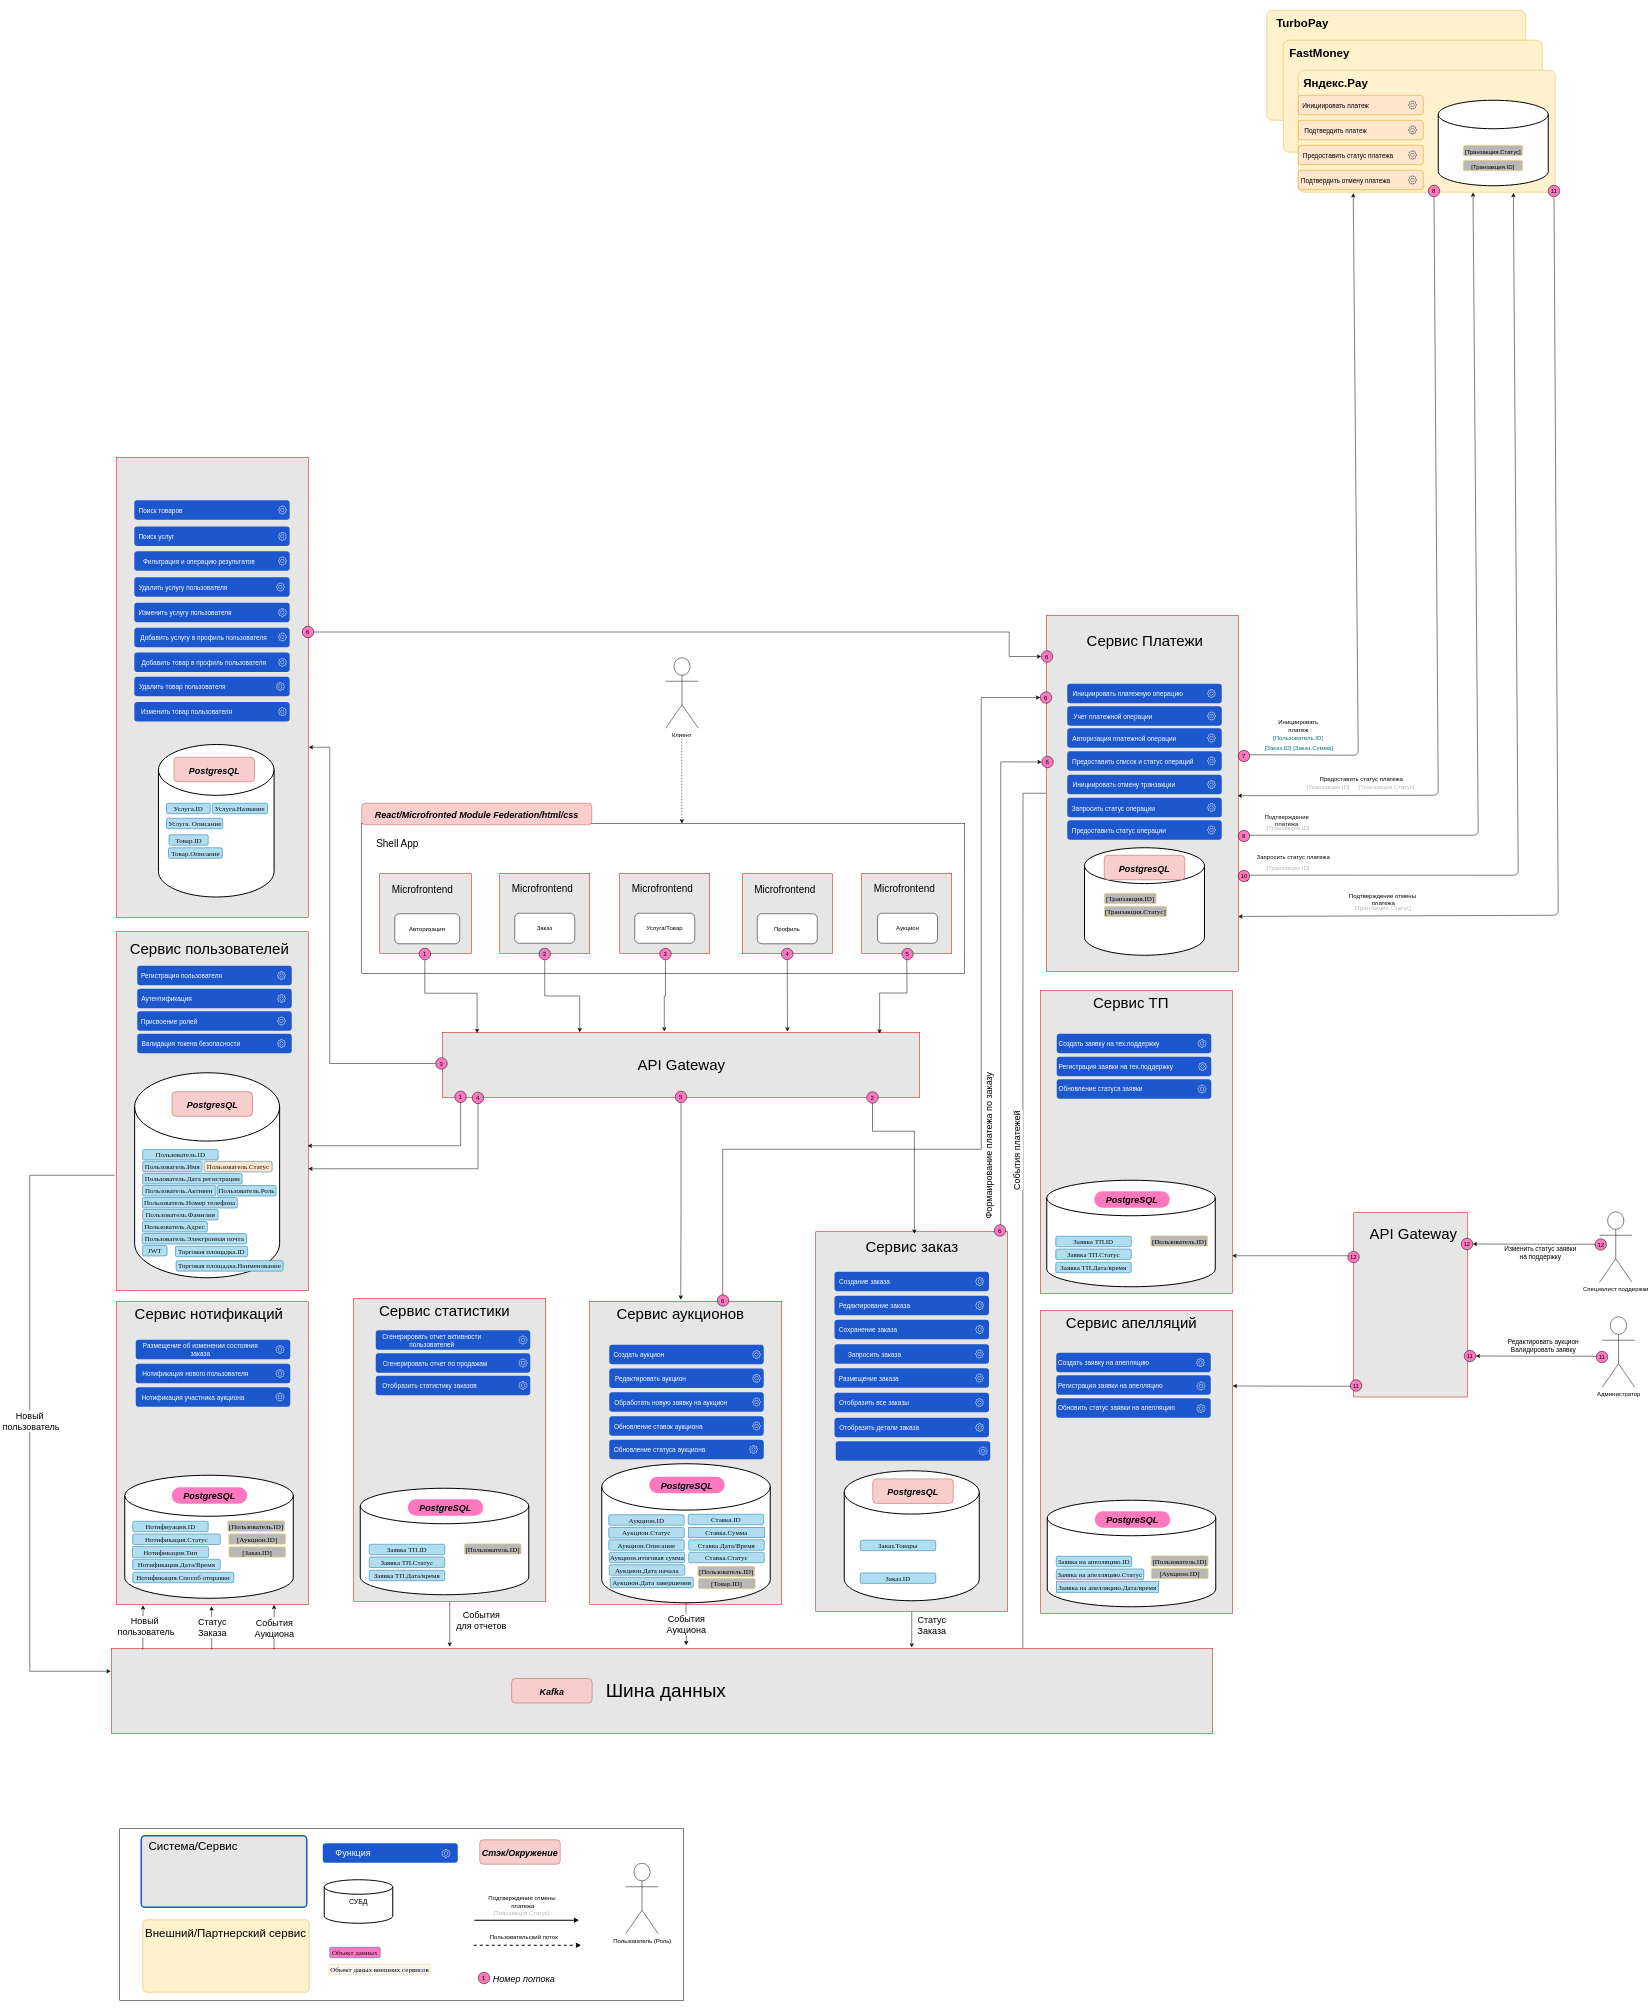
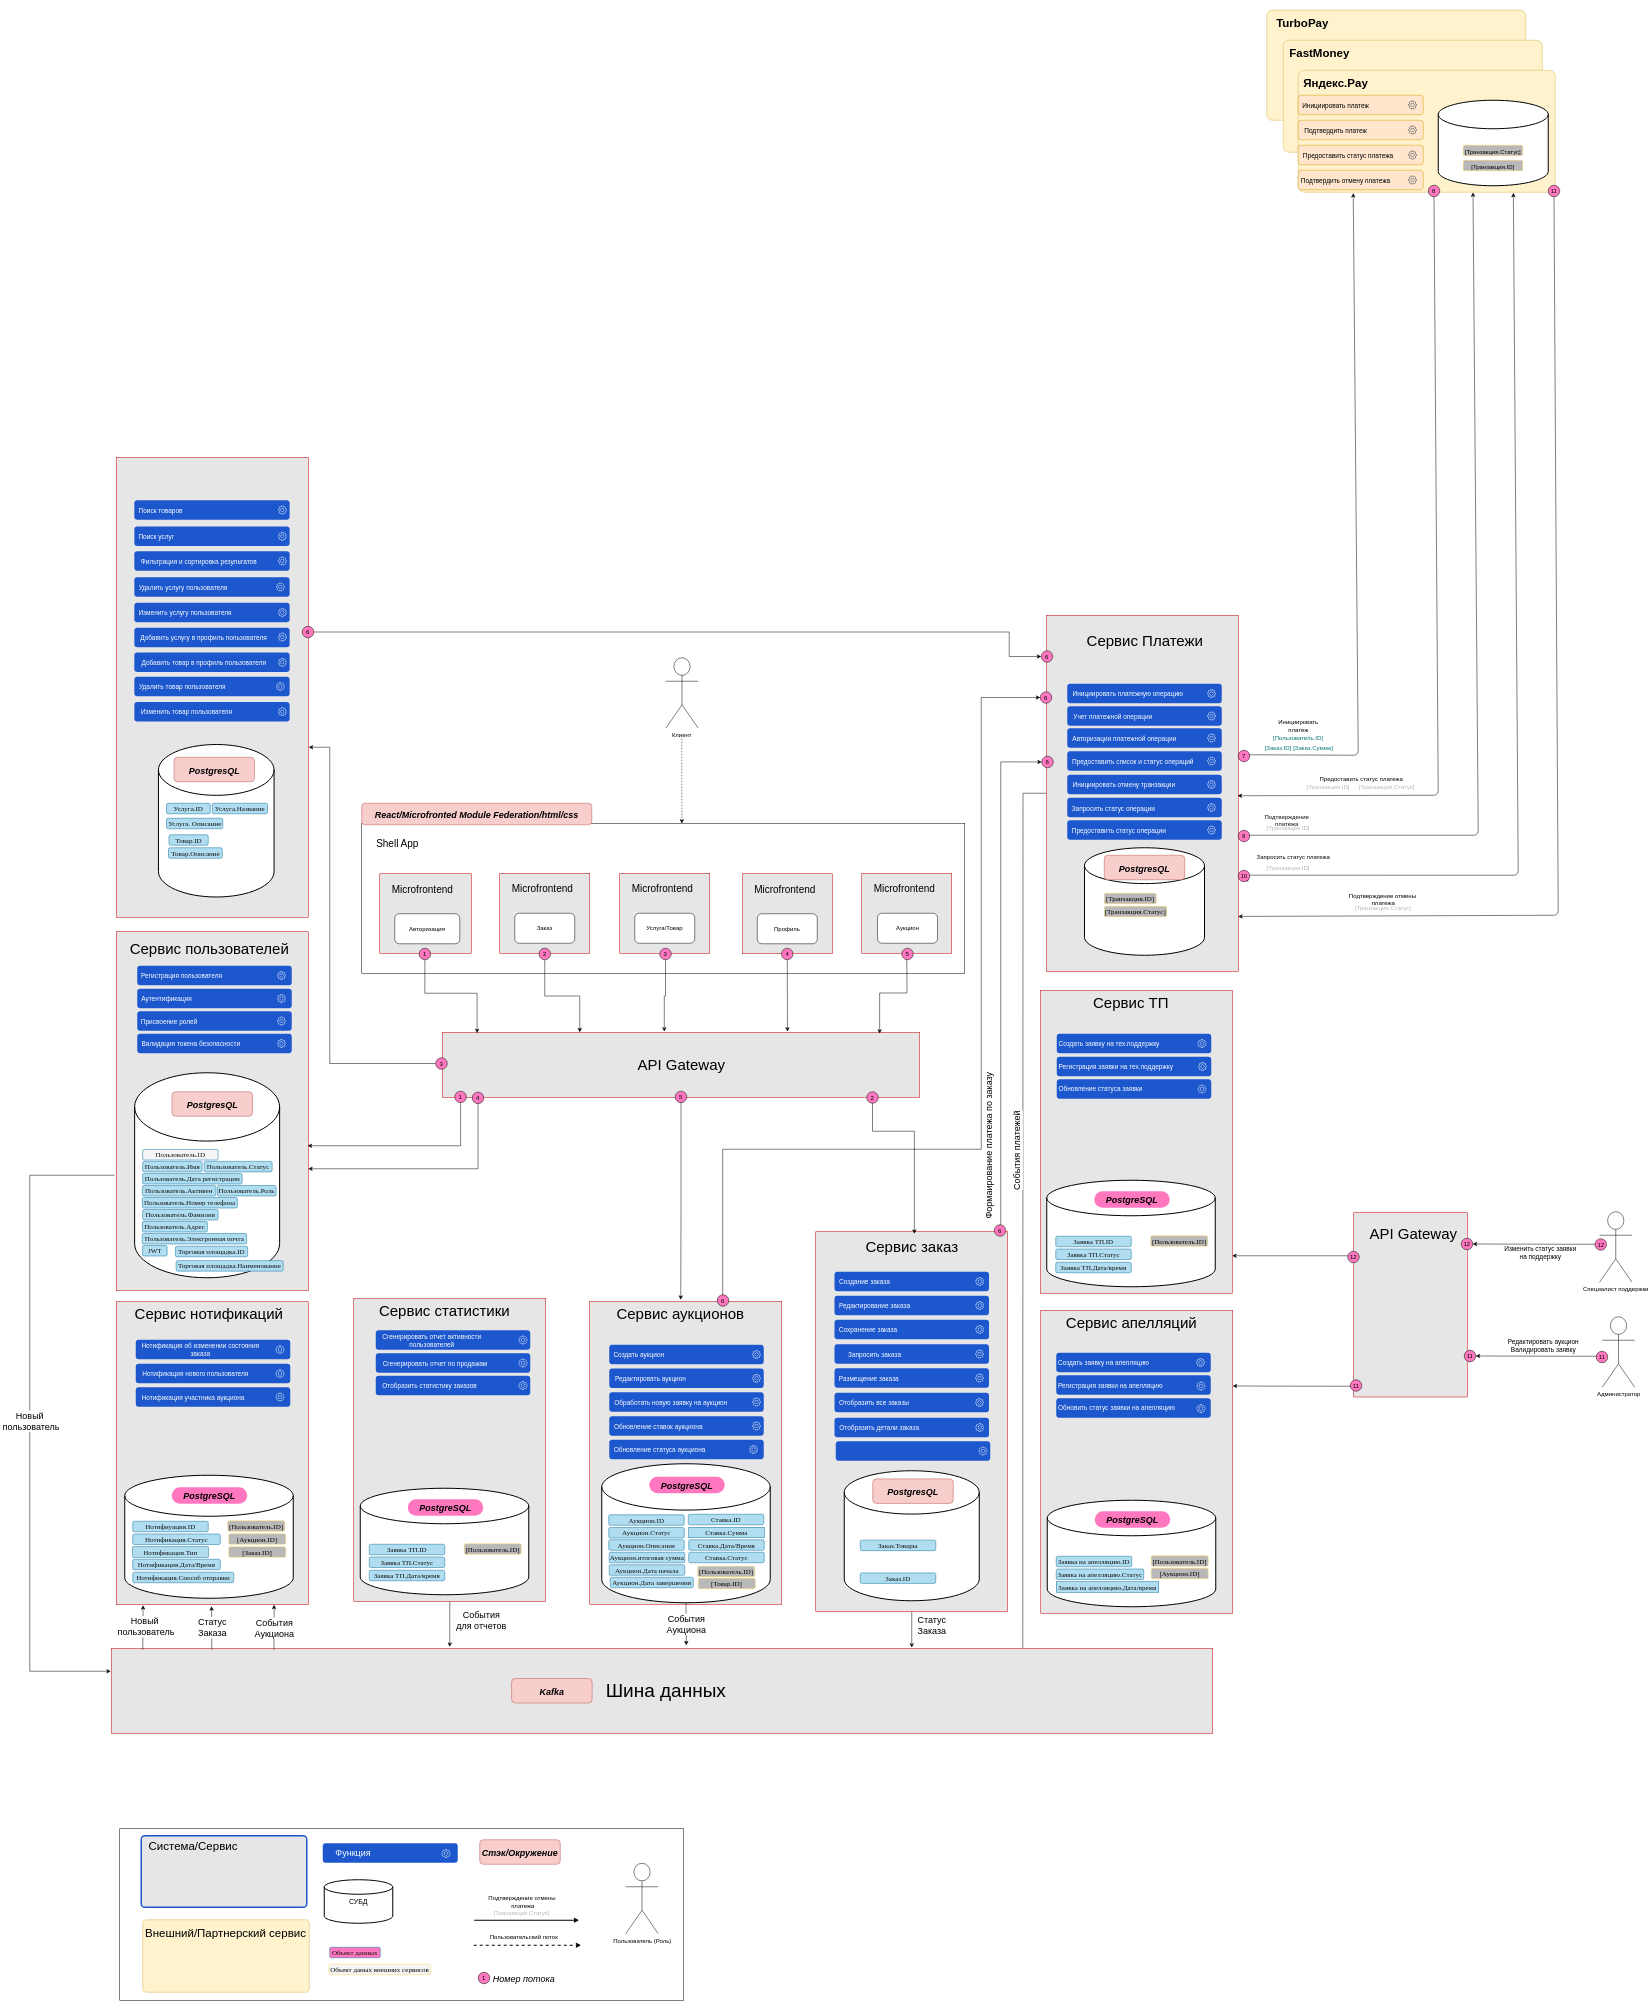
(199, 561) -> (199, 561)
(180, 1155) -> (180, 1155)
(238, 1167) -> (238, 1167)
(201, 1350) -> (201, 1350)
